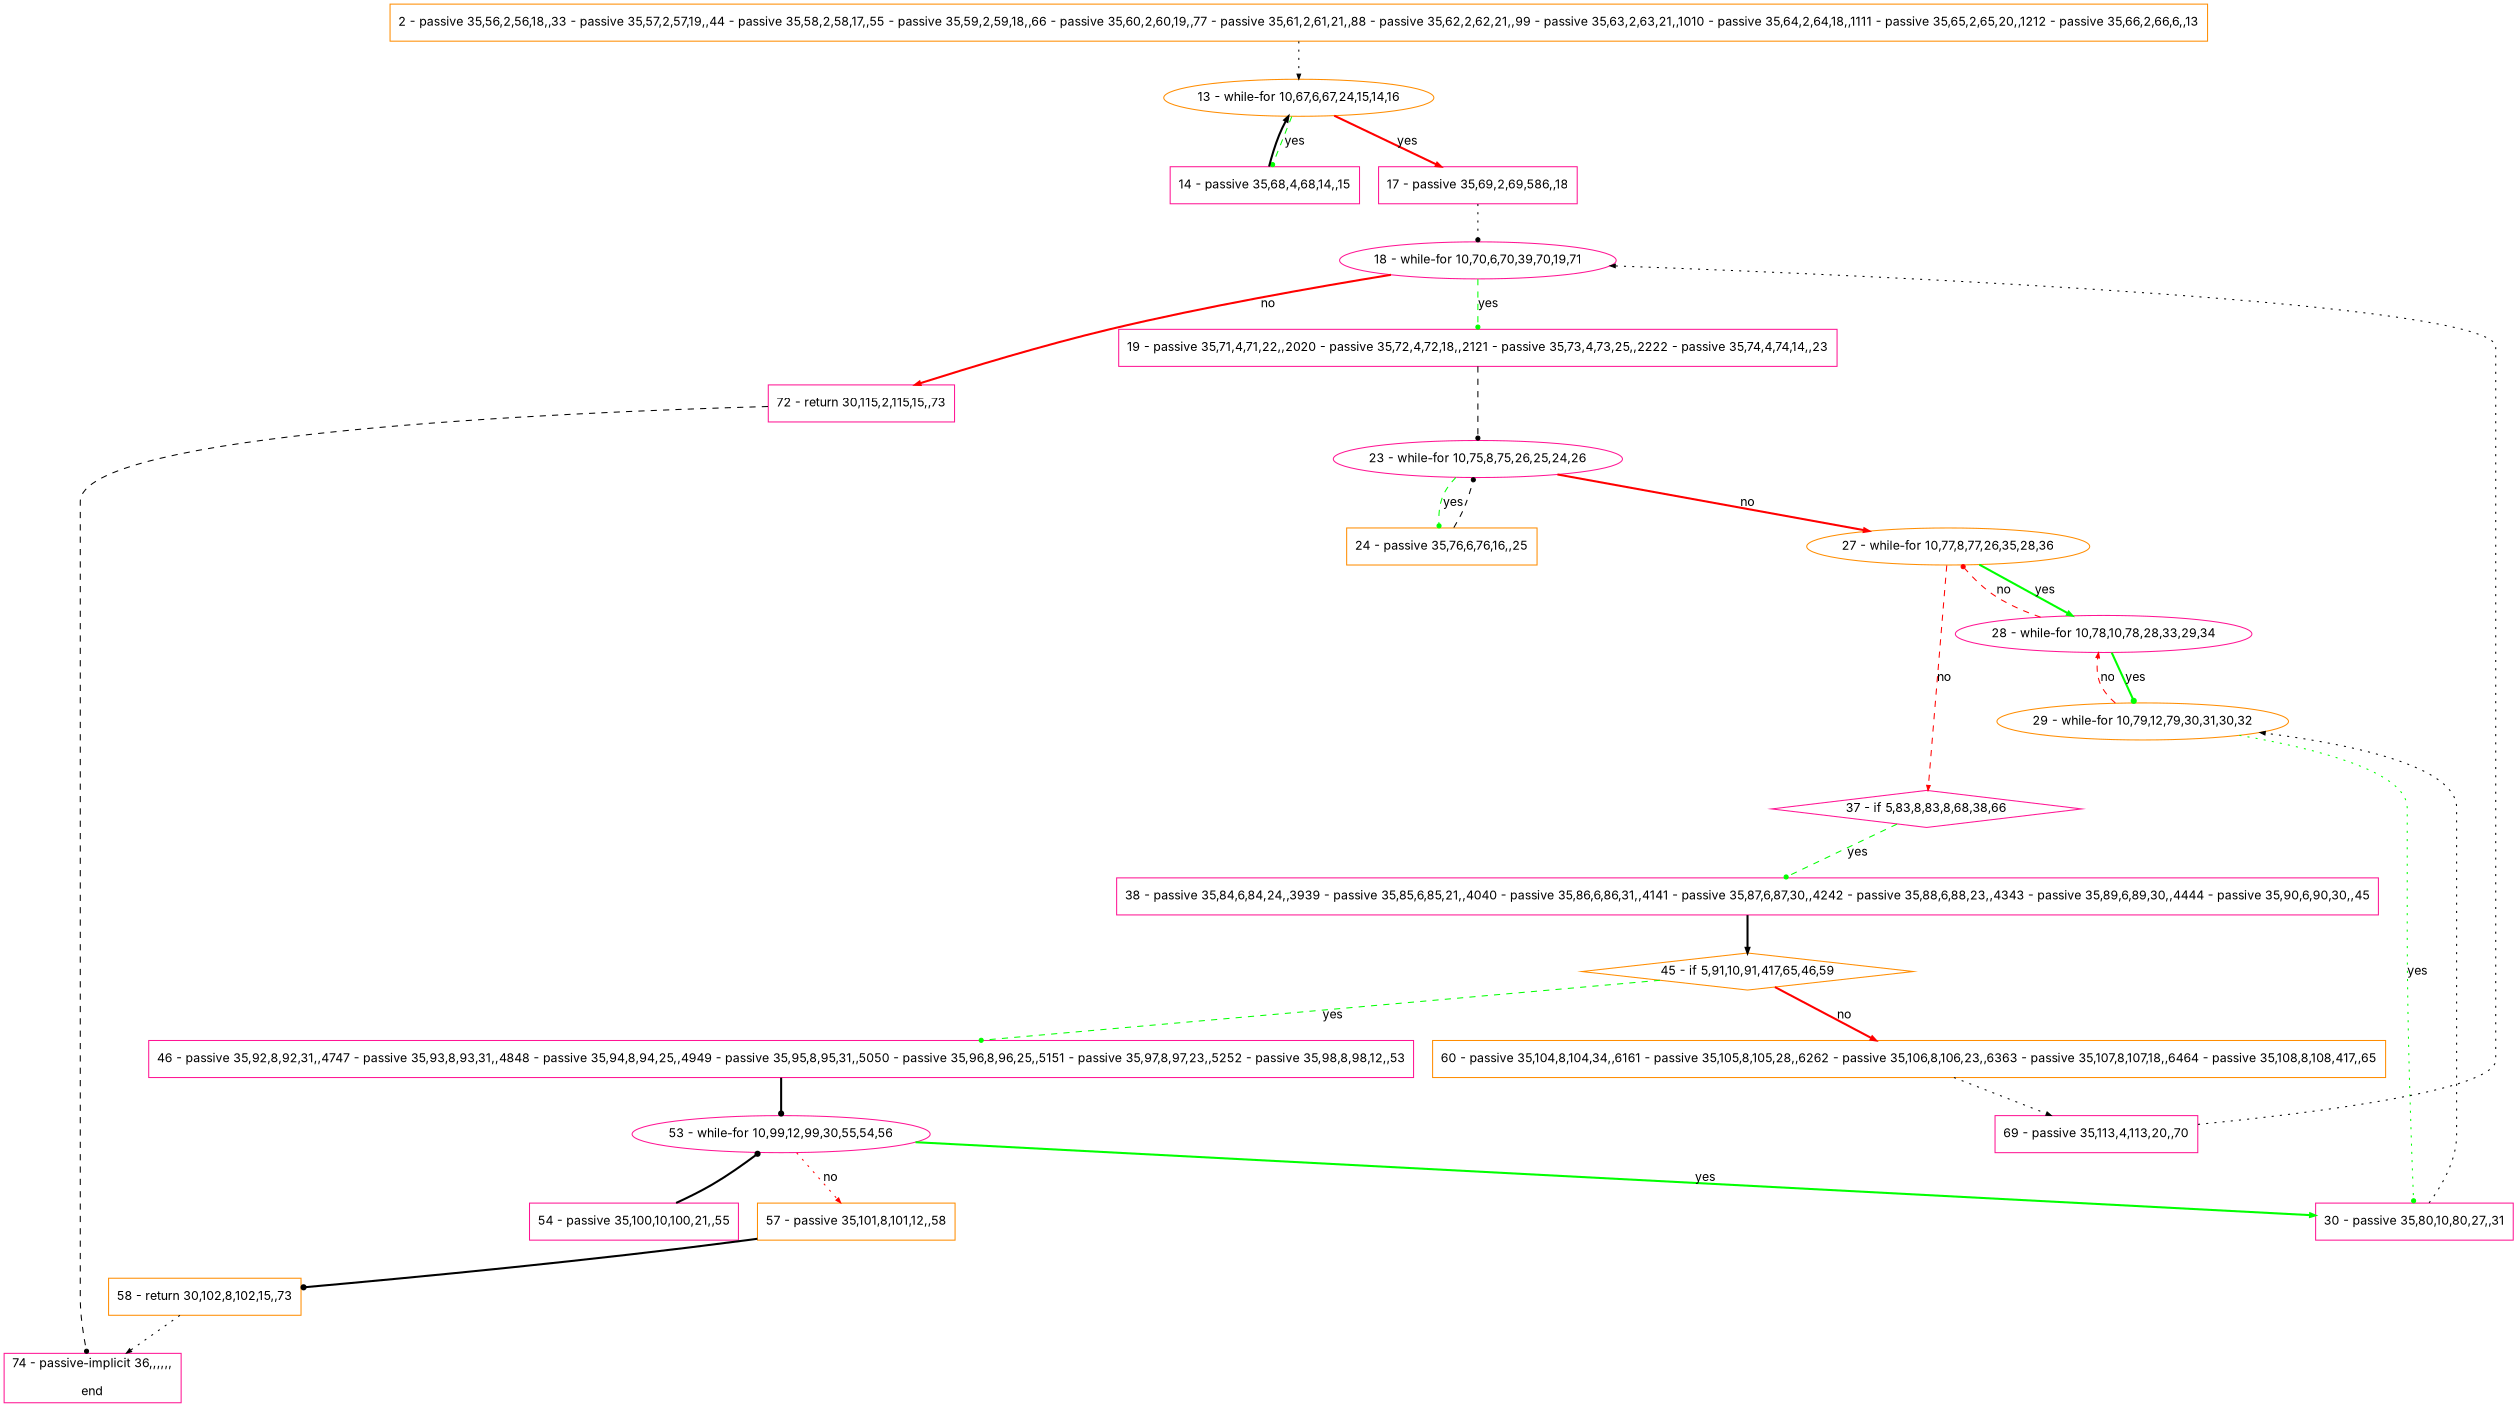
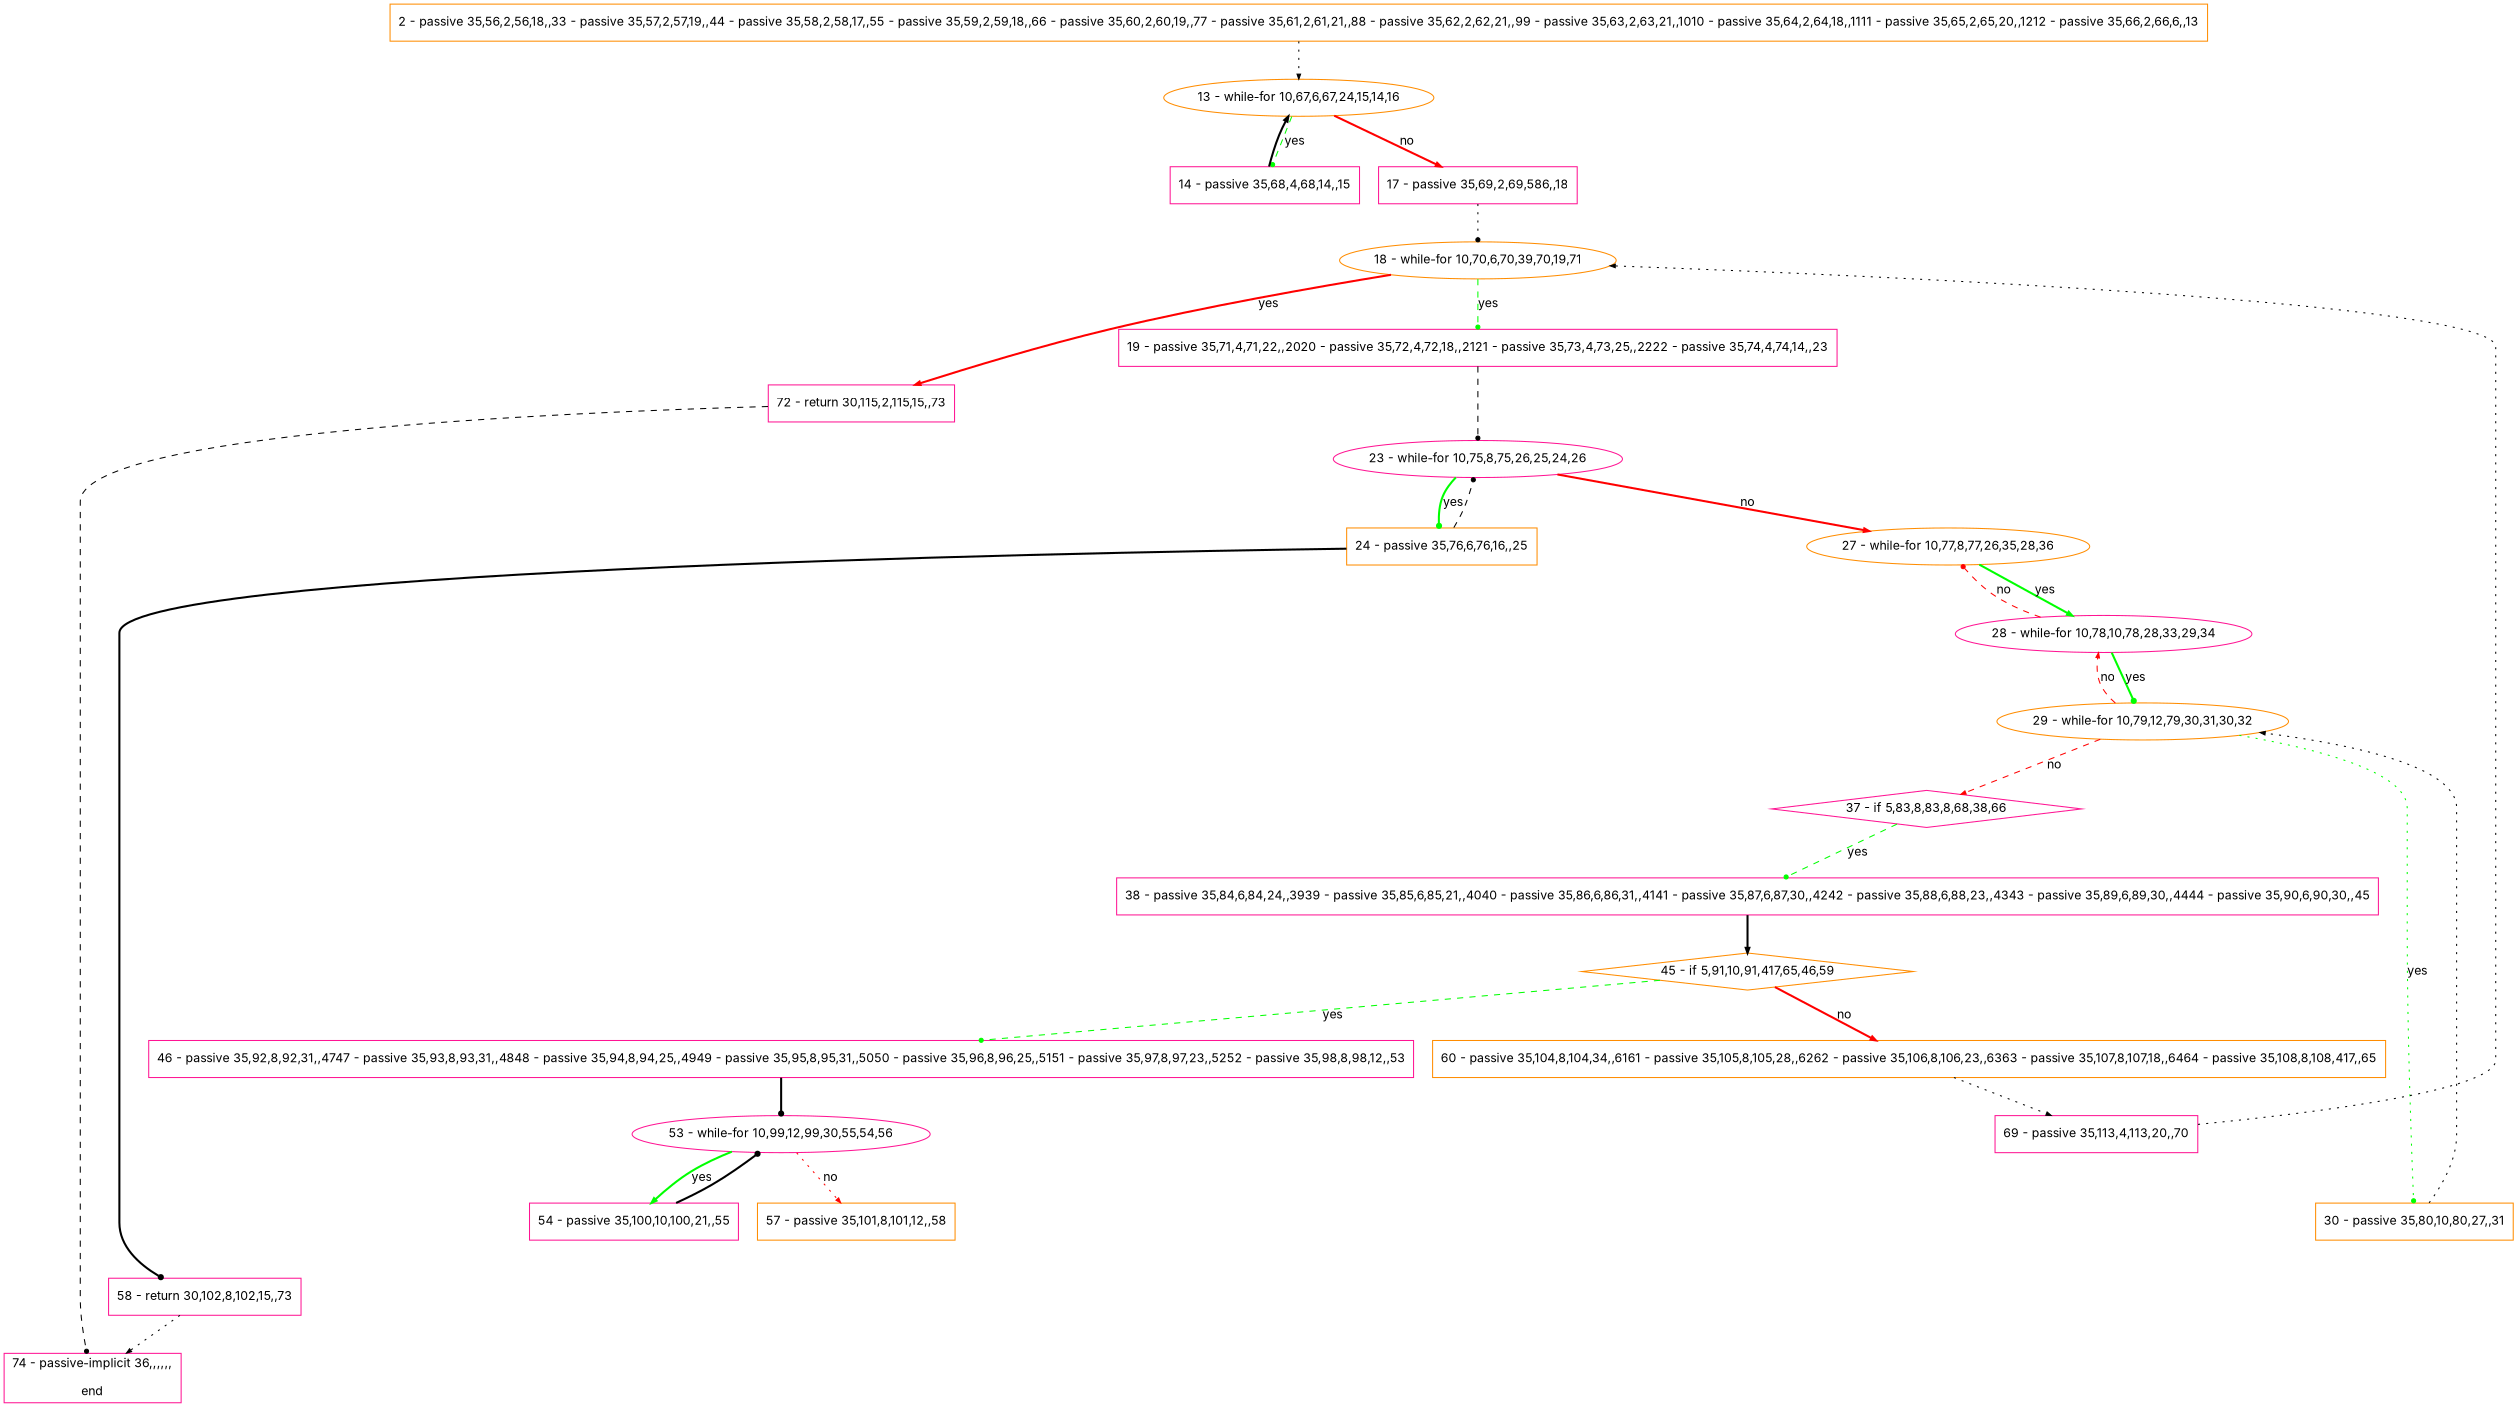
(1407, 142) -> (1407, 142)
(1478, 260) -> (1478, 260)
(1268, 304) -> (1268, 304)
(1442, 499) -> (1442, 499)
(1938, 675) -> (2033, 766)
(1613, 1179) -> (691, 1171)
(2414, 1222) -> (2414, 1222)
(532, 1265) -> (400, 583)
(205, 1297) -> (205, 1297)
